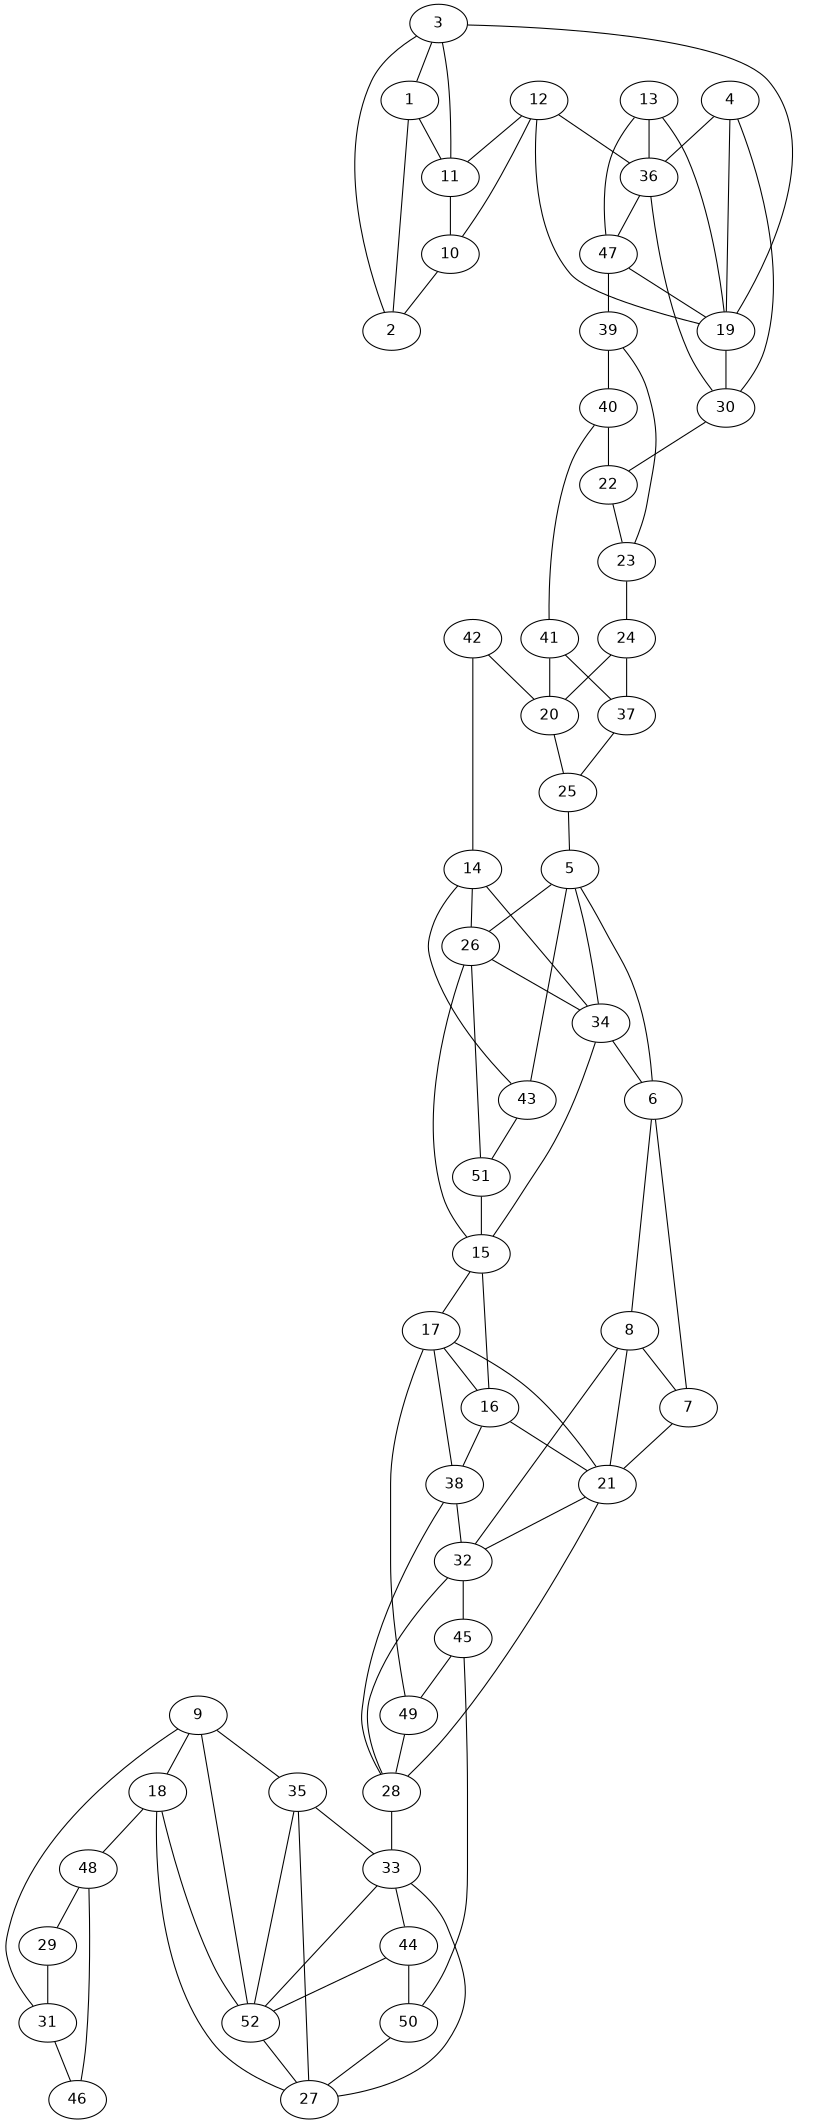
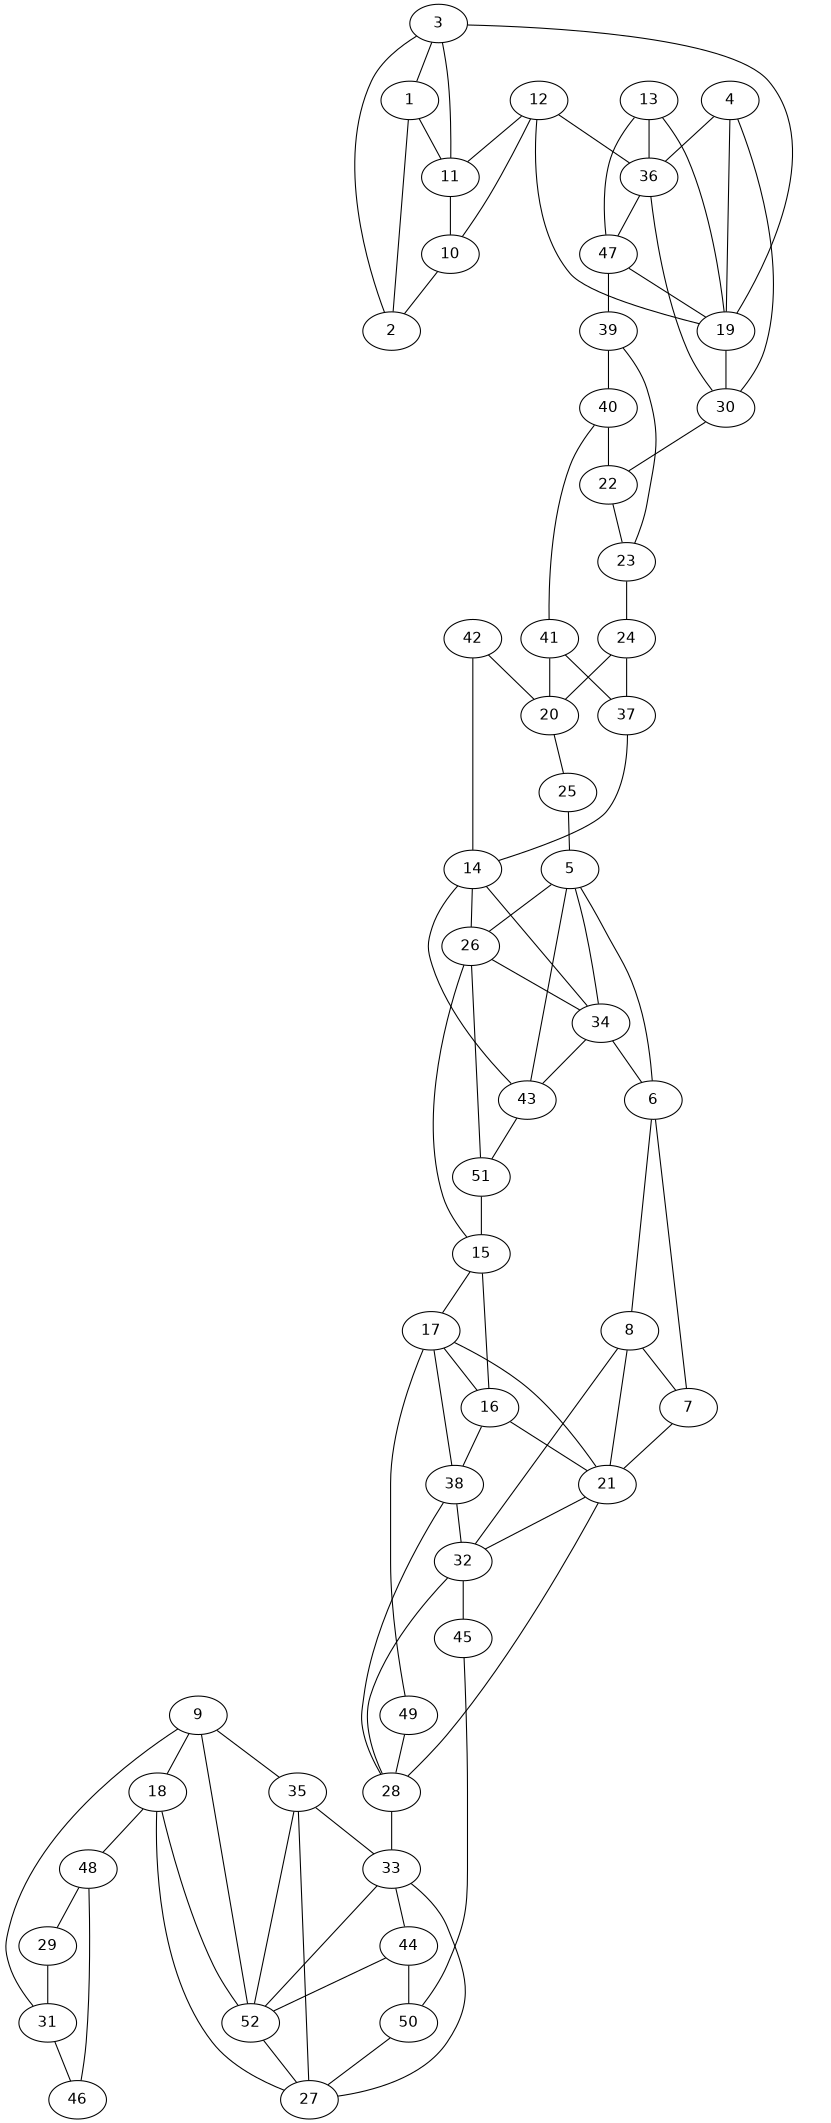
(597, 754) -> (591, 823)
(553, 1144) -> (564, 1062)
(436, 1677) -> none
